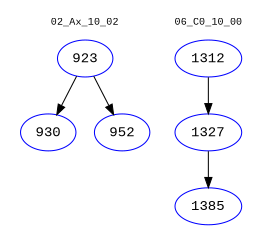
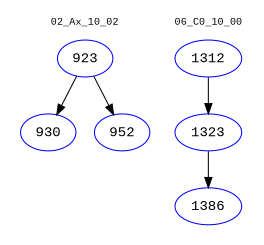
(208, 132) -> (208, 132)
(208, 206) -> (208, 206)
